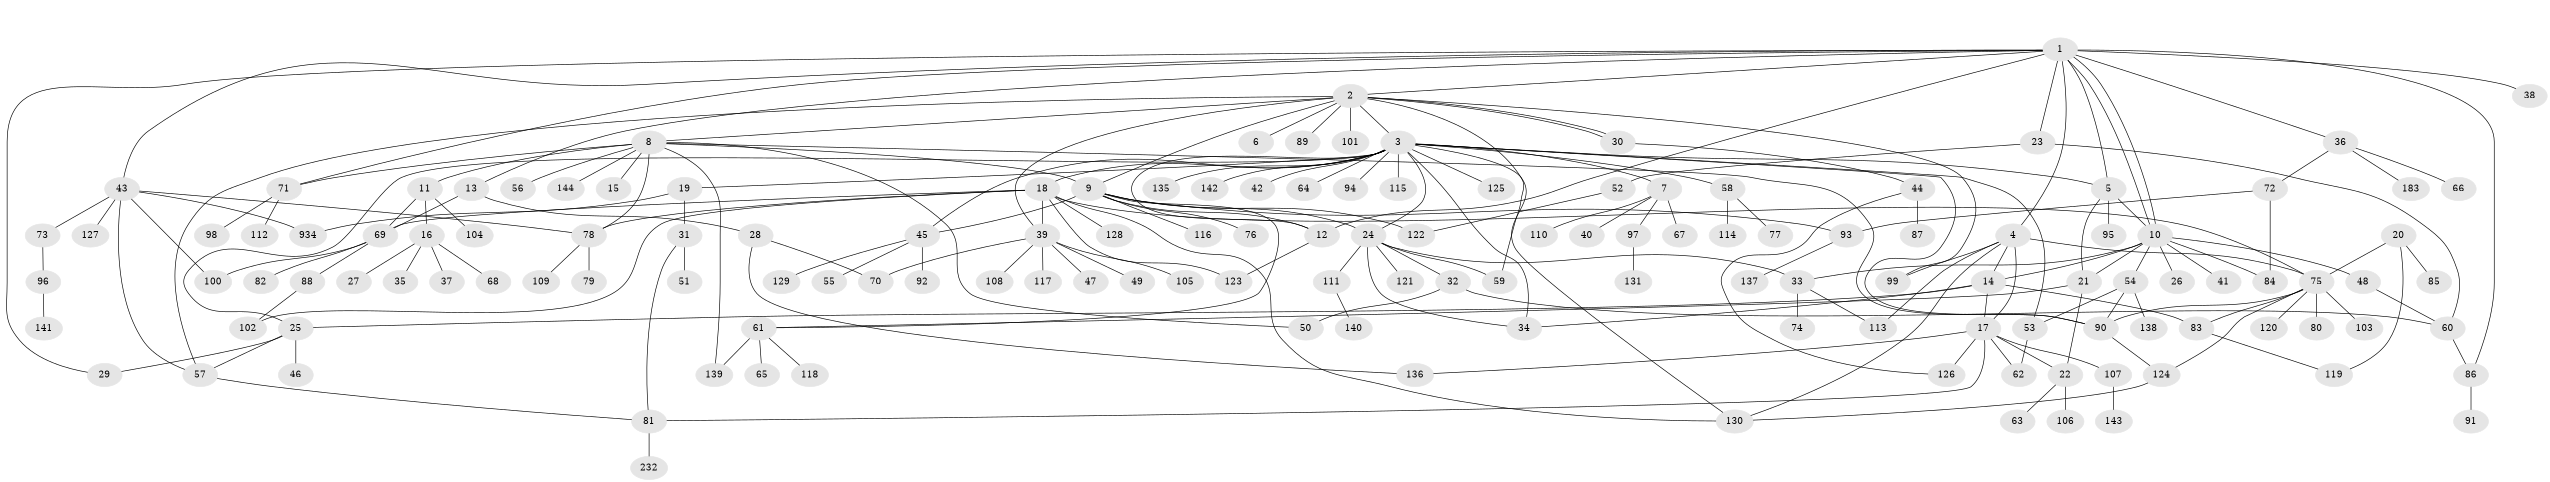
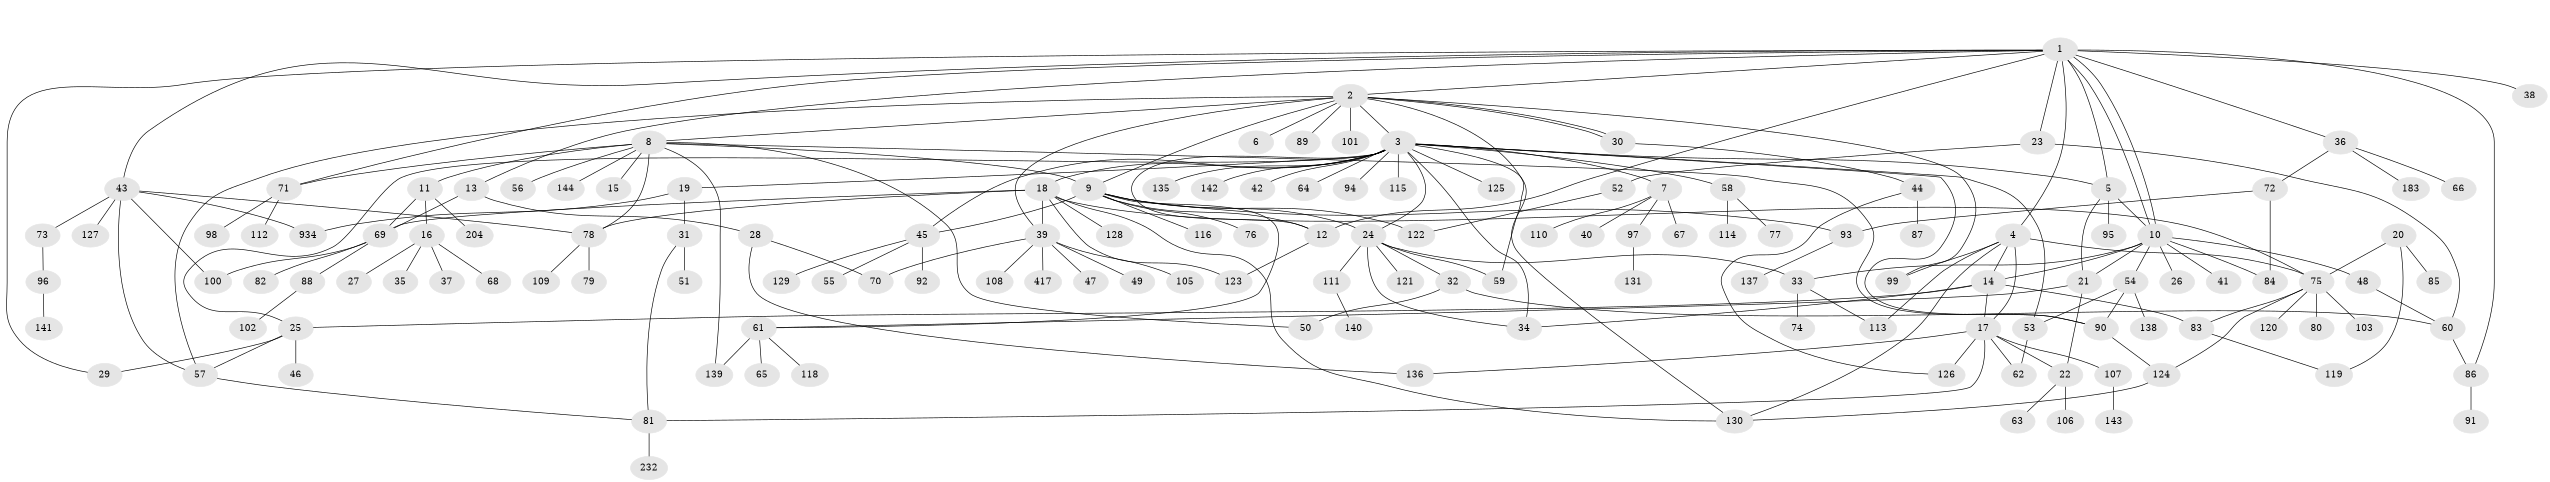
(475, 235) -> (475, 235)
(639, 253) -> none
(1043, 282) -> (1043, 282)
(2209, 305) -> none
